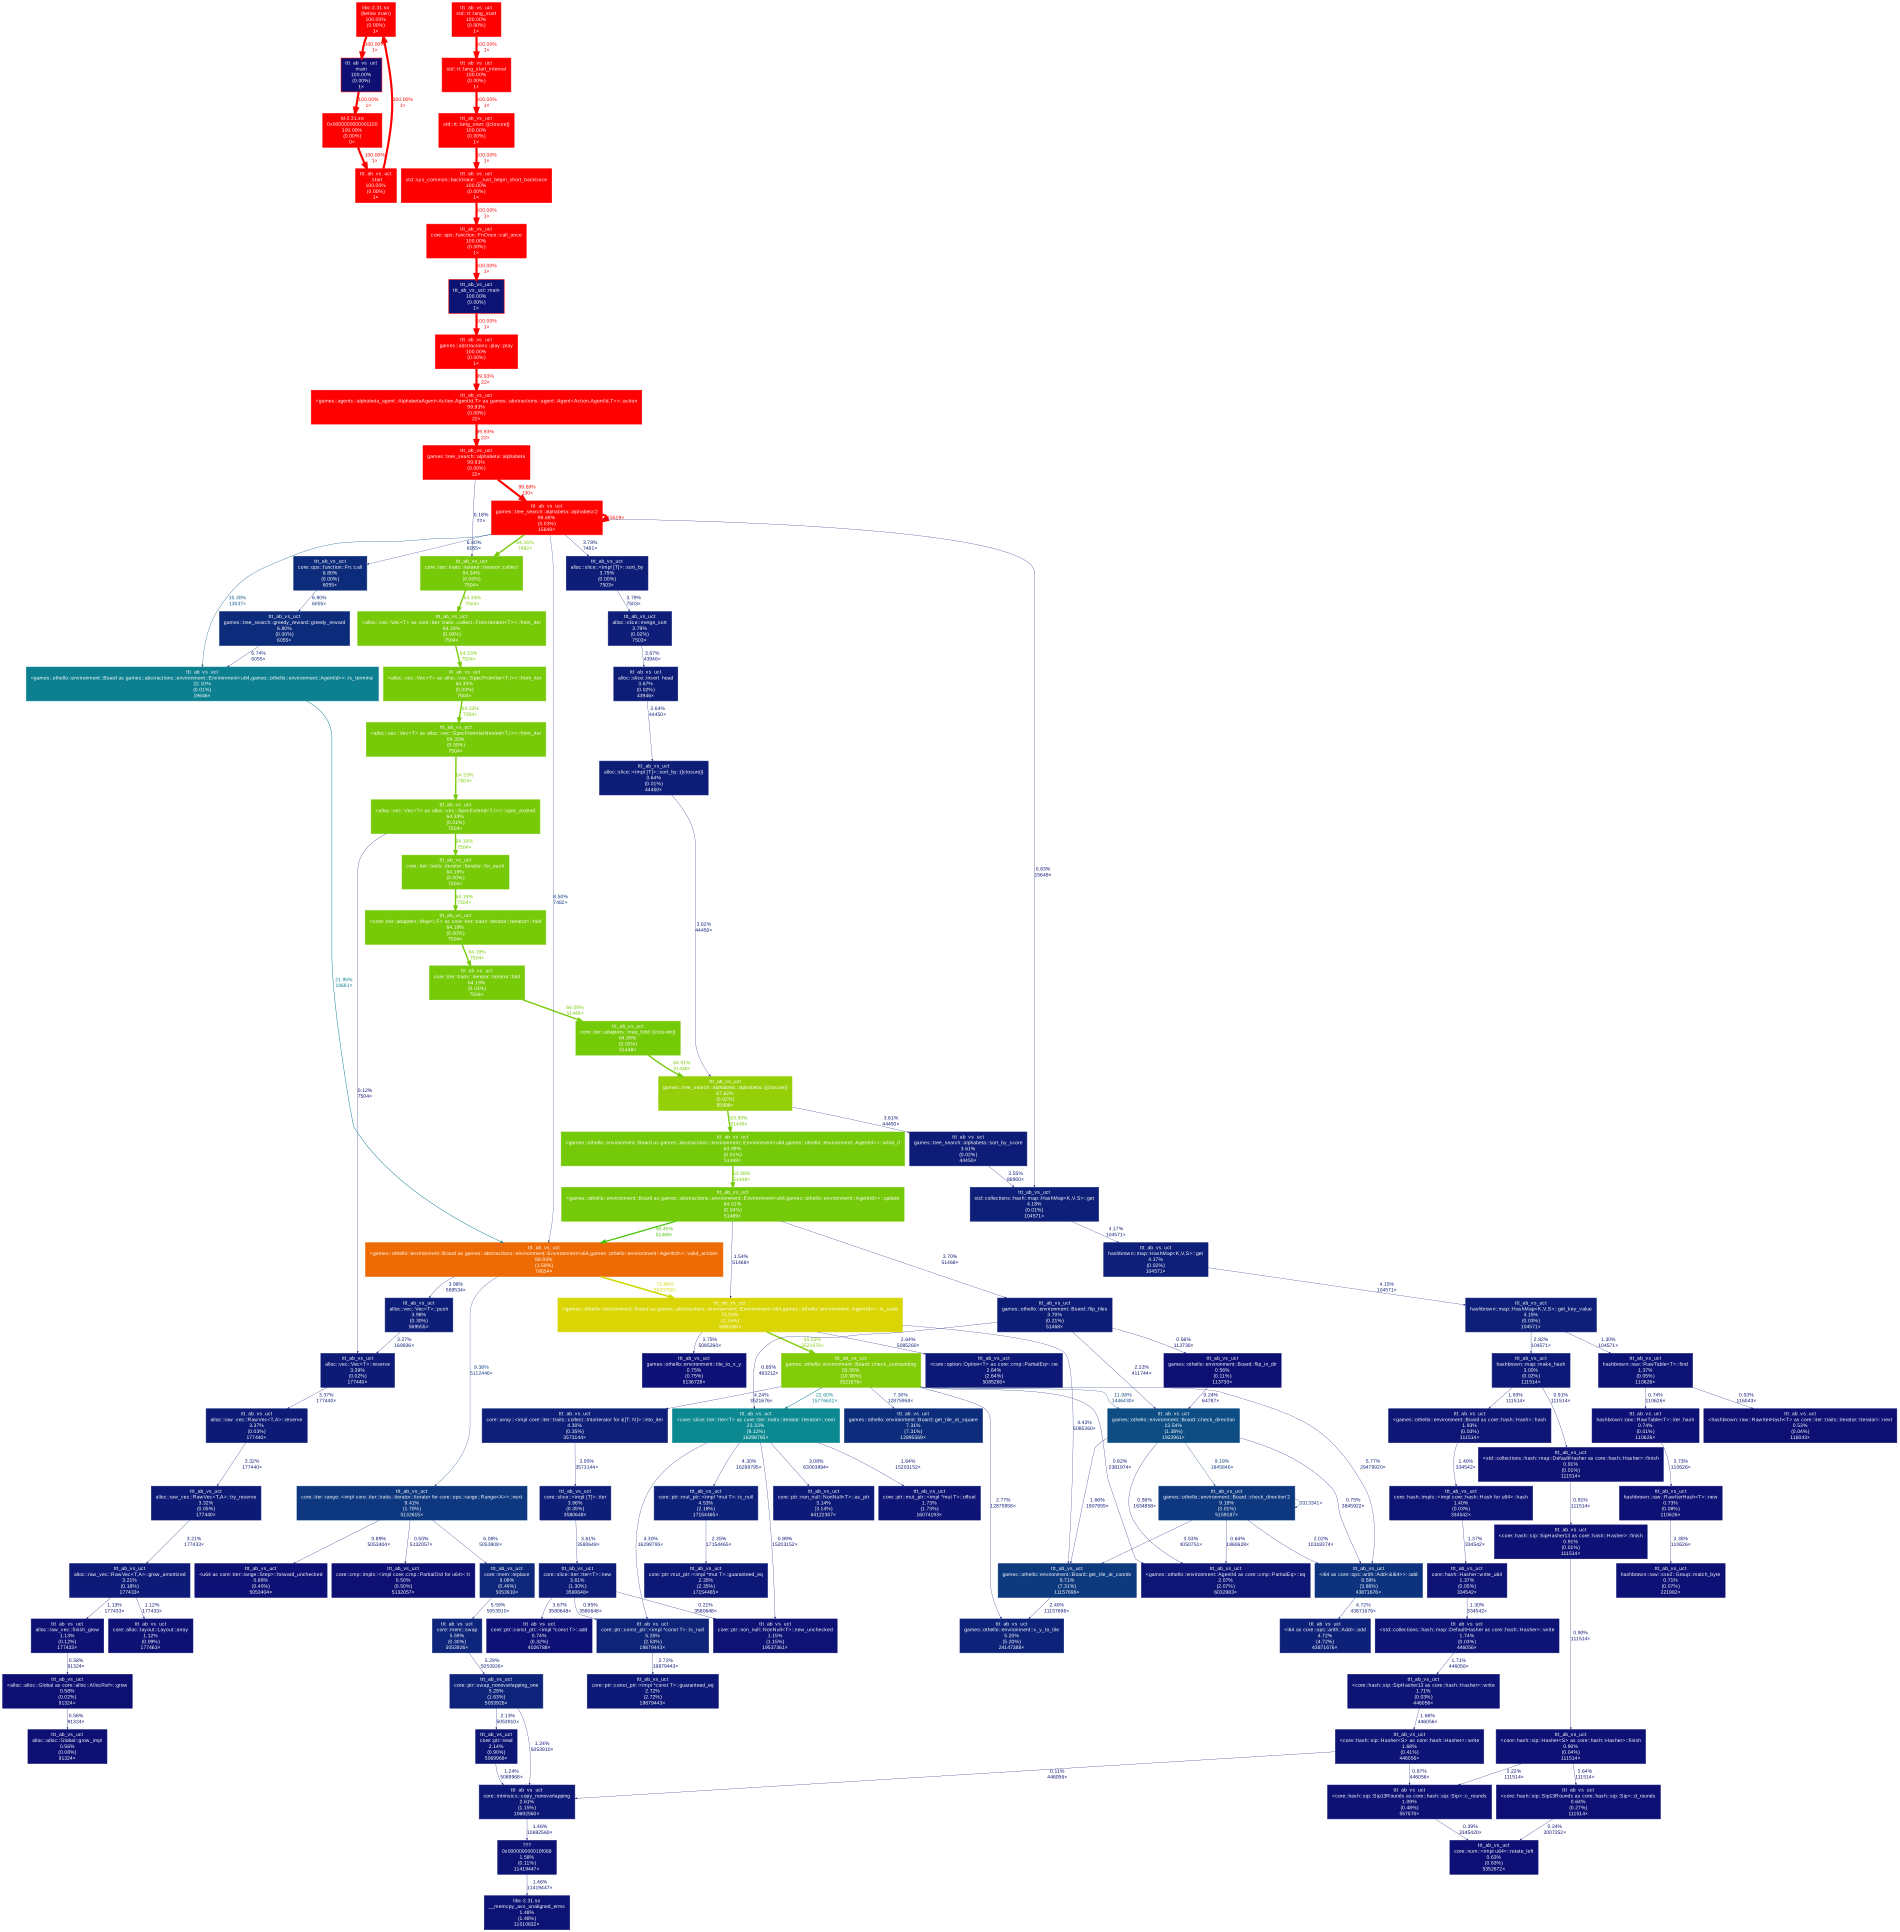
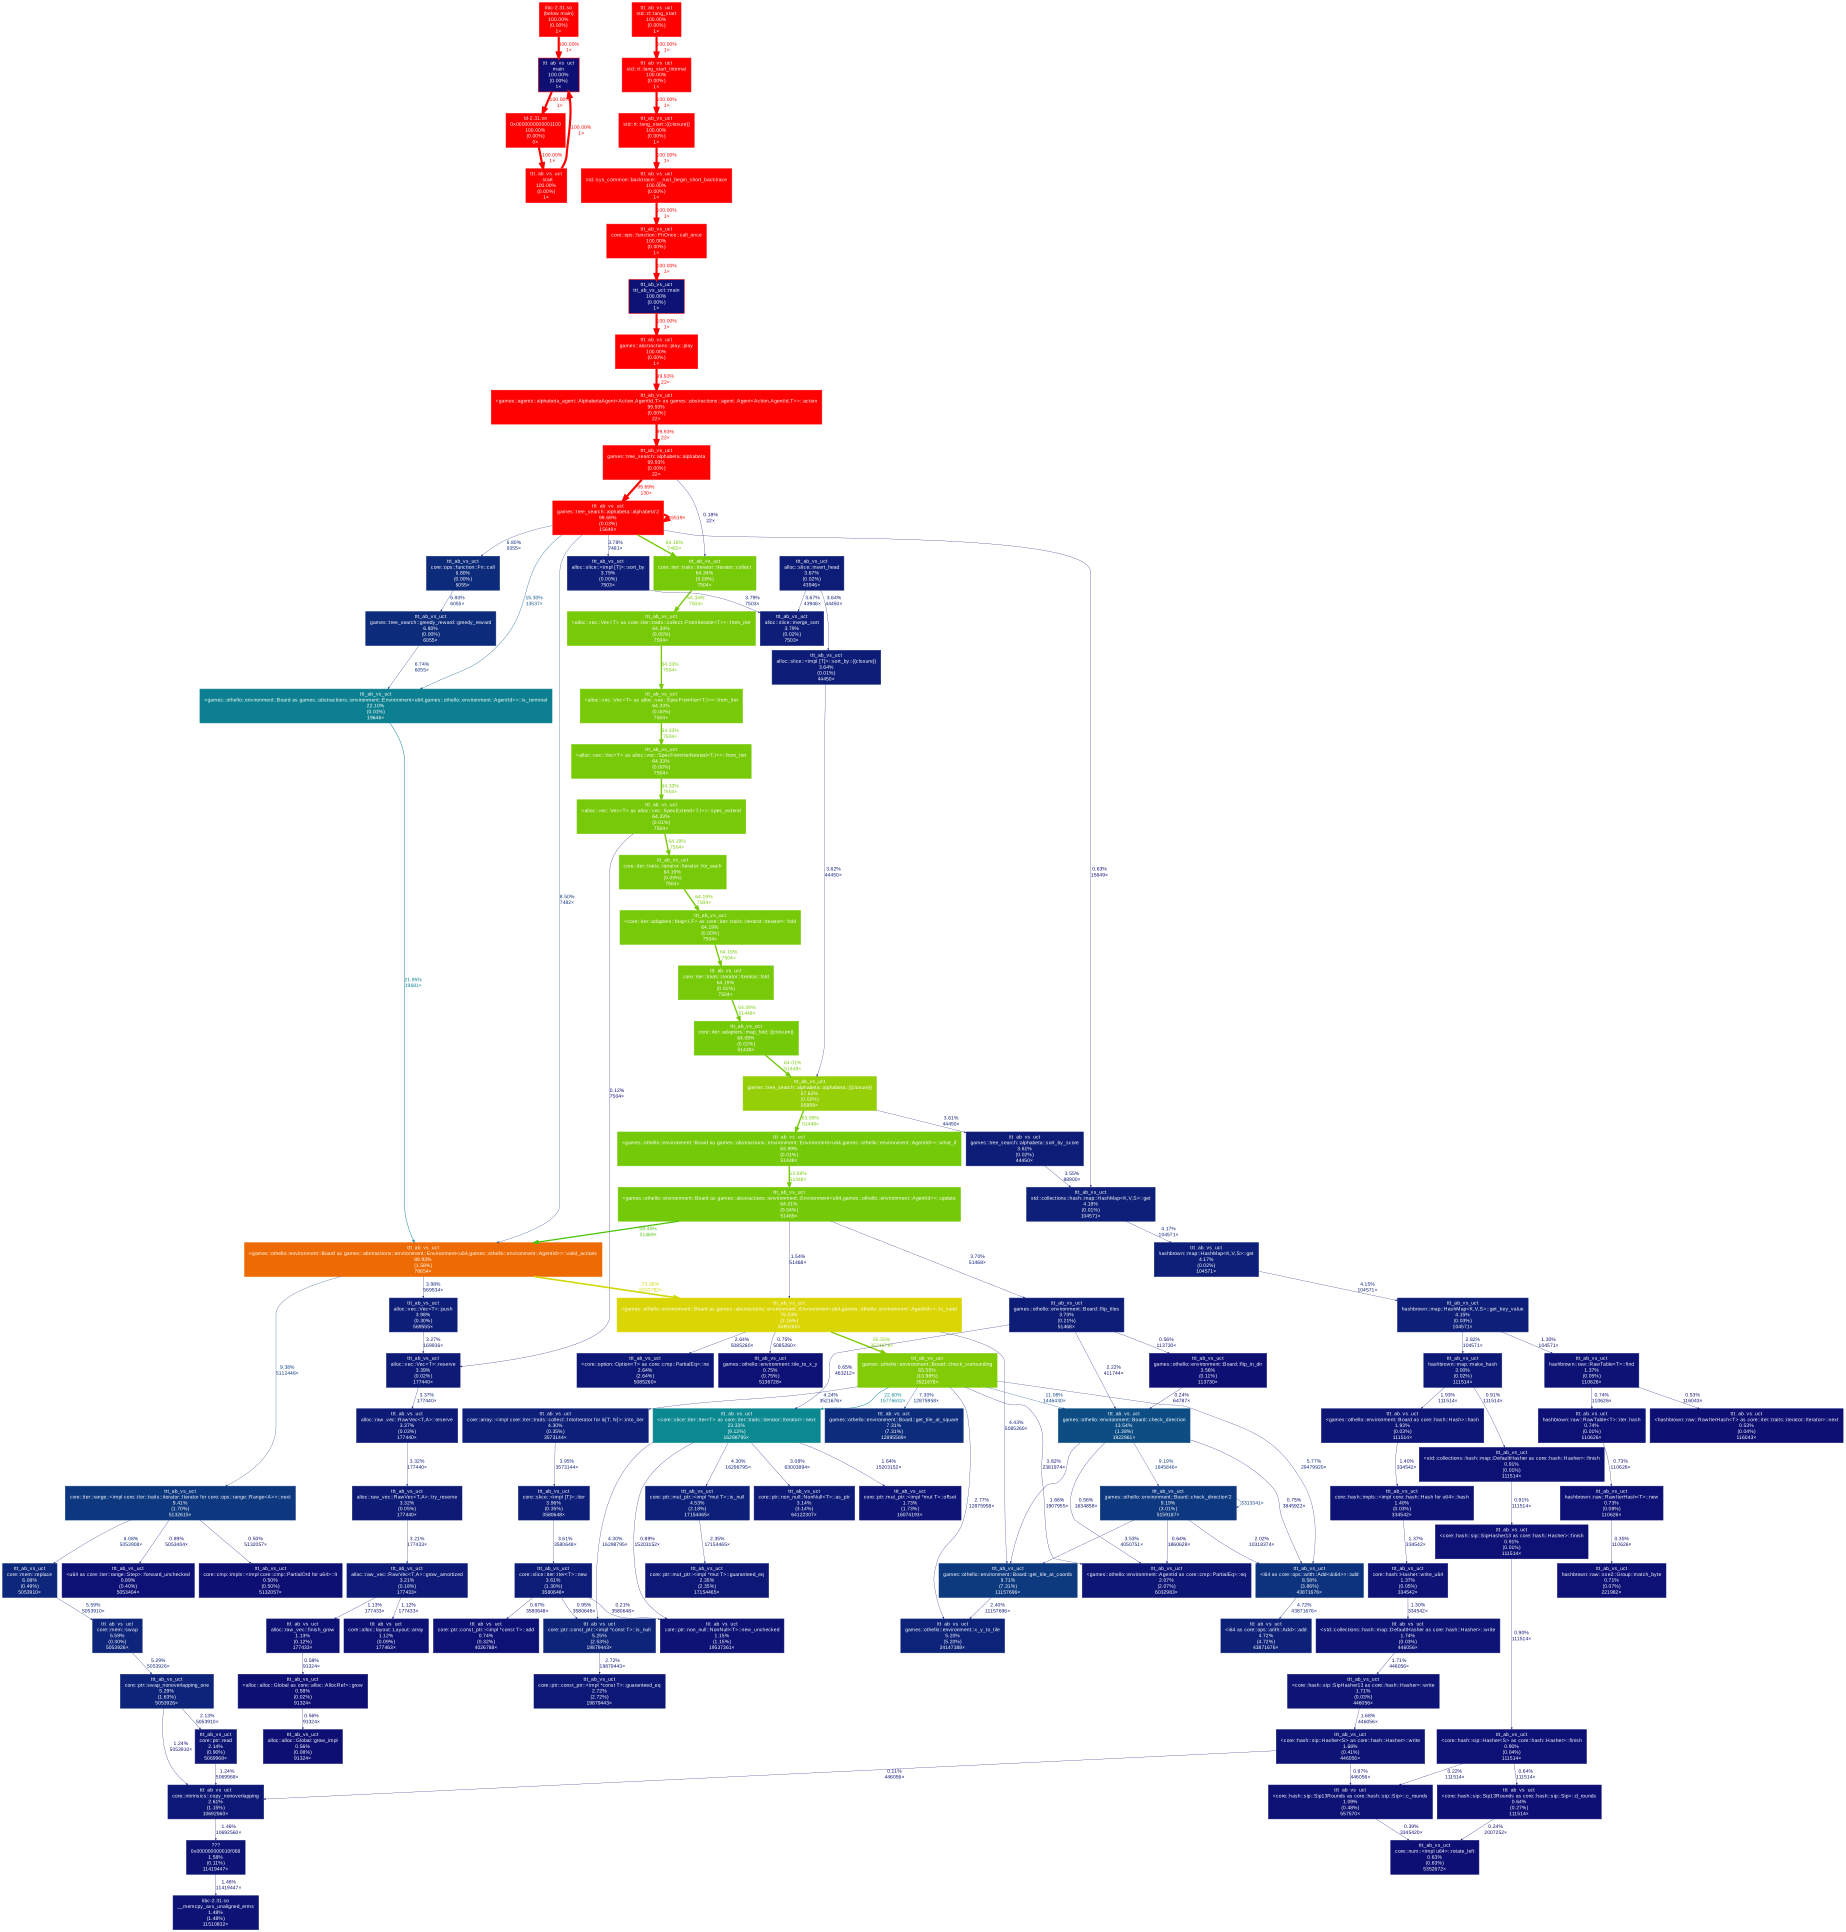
(392, 105) -> (569, 134)
(643, 655) -> (802, 600)
(507, 1581) -> (30, 1581)
